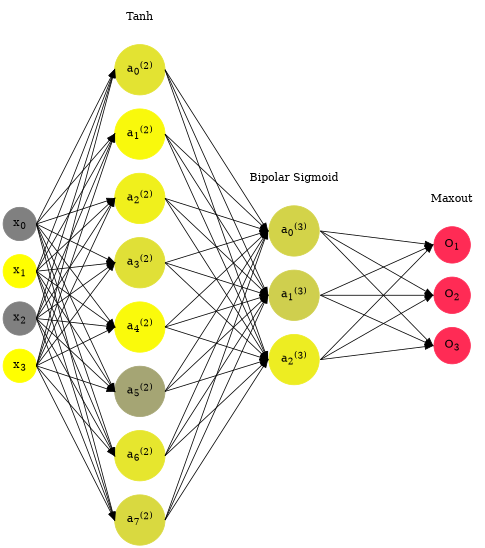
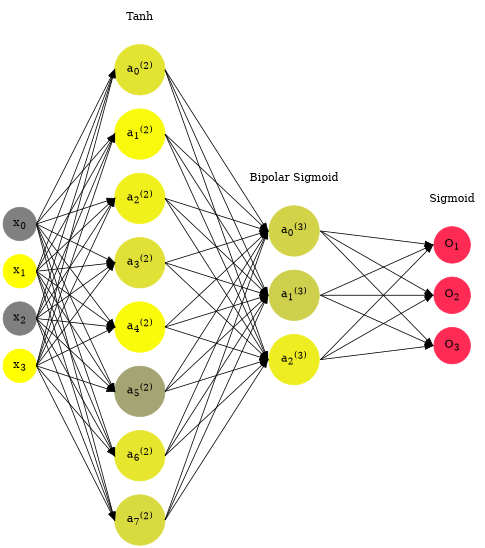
(452, 199) -> (452, 199)
